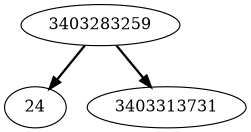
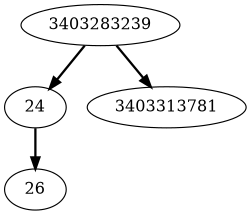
(100, 25) -> (100, 25)
(167, 107) -> (167, 107)
none -> (35, 190)
